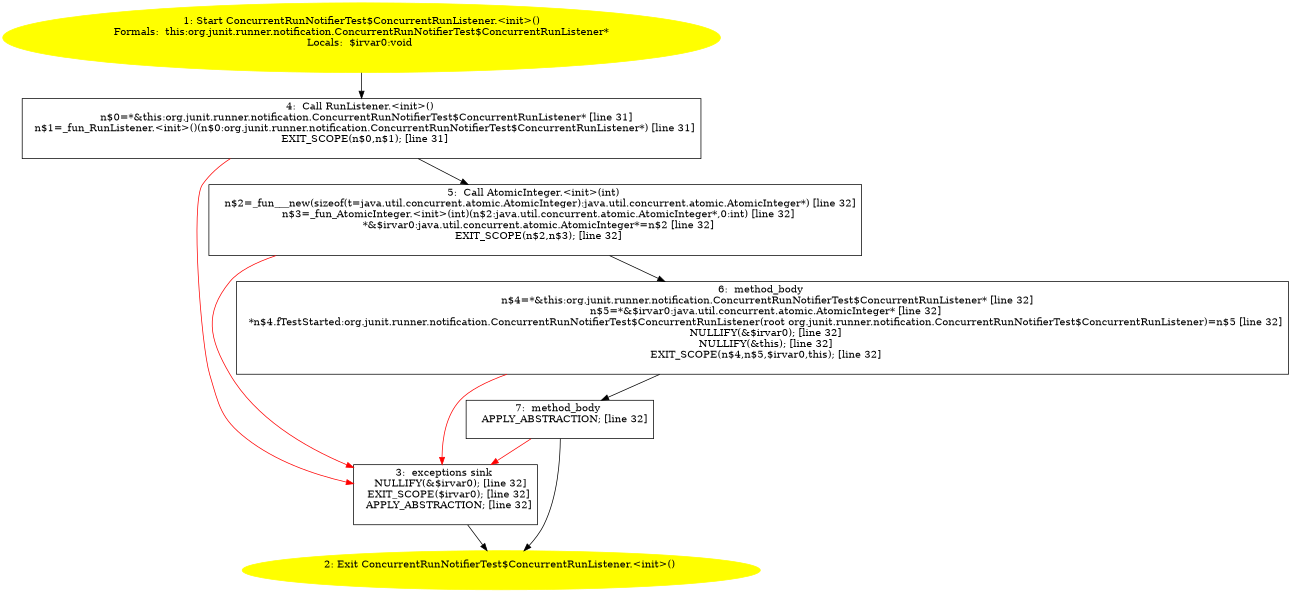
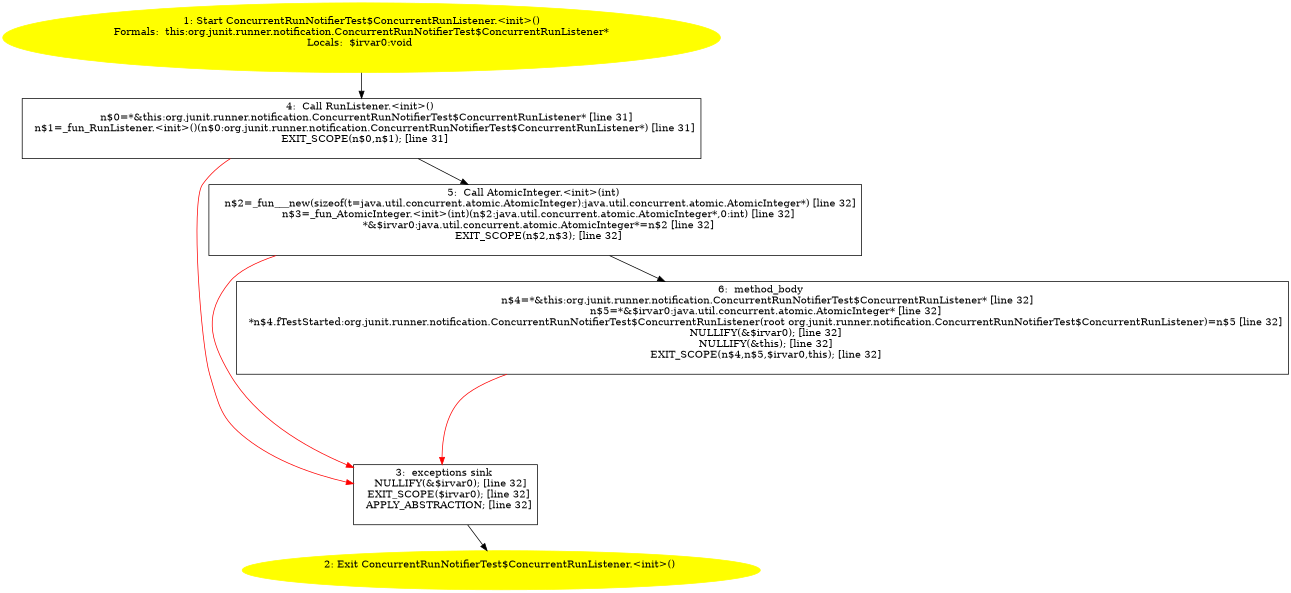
(560, 419) -> none
